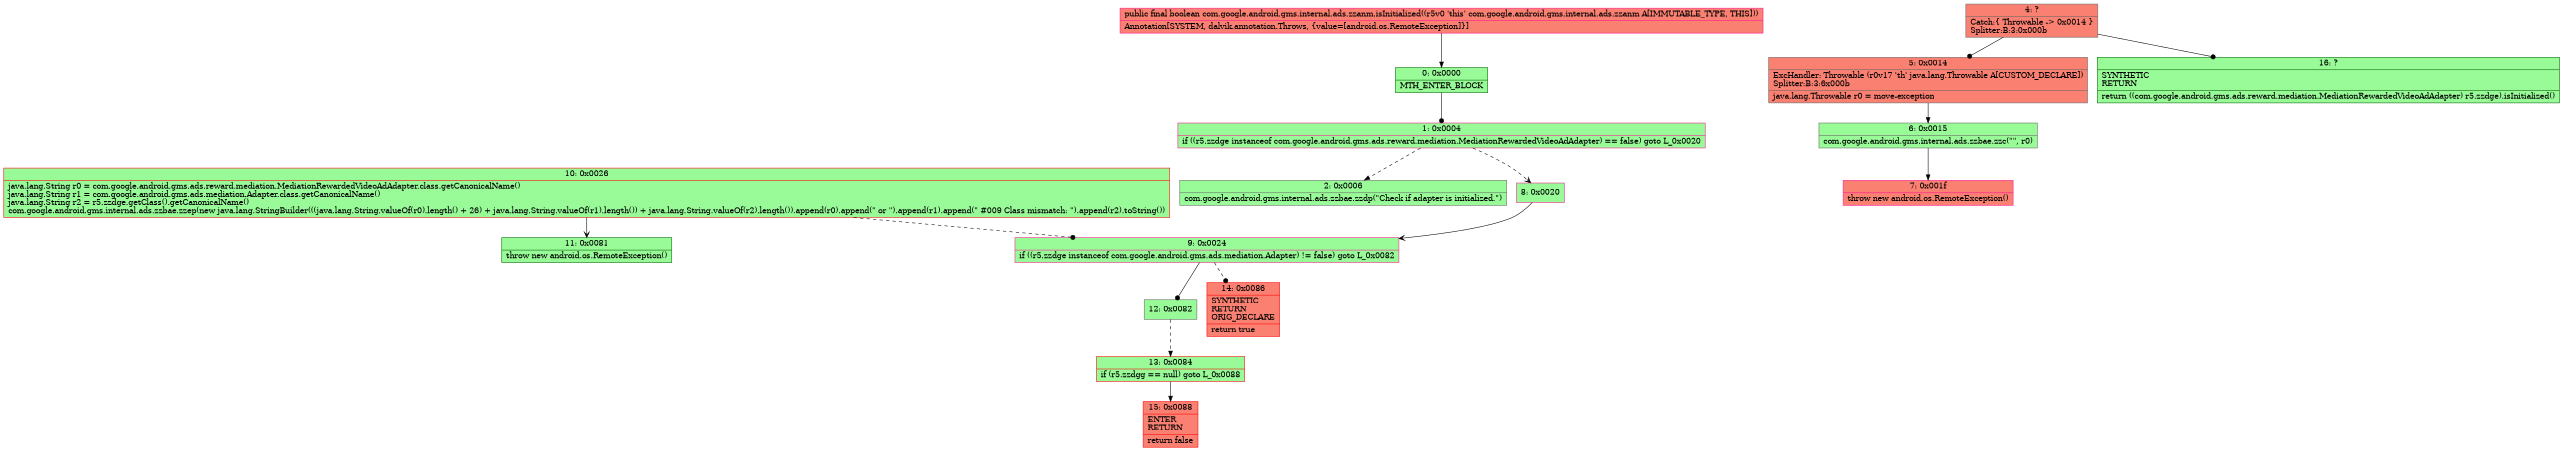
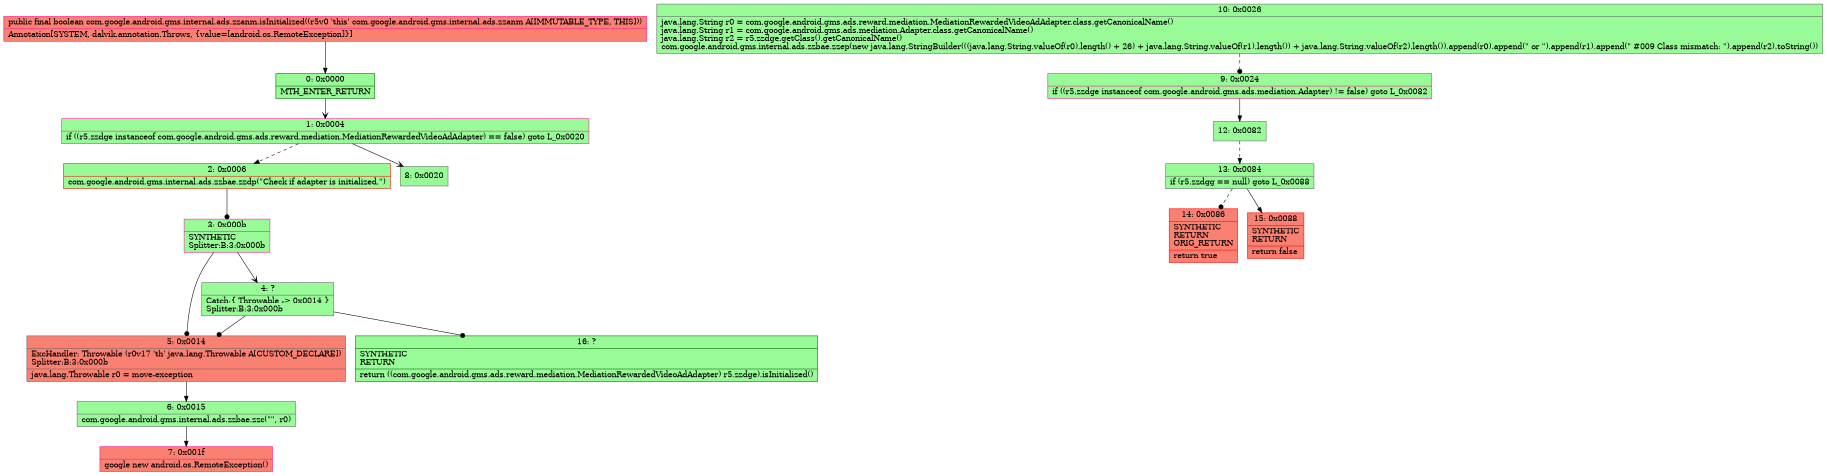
(2032, 21) -> (268, 299)
(1812, 84) -> (70, 362)
(1442, 86) -> (325, 92)
(1442, 106) -> (325, 106)
(1501, 162) -> (375, 154)
(587, 193) -> (1240, 29)
(1343, 193) -> (227, 176)
(1540, 193) -> (424, 176)
(1928, 199) -> (186, 465)
(1471, 229) -> none
none -> (227, 236)
(587, 250) -> none
(1219, 271) -> (1227, 197)
(1189, 279) -> (1240, 107)
(1243, 317) -> (1203, 244)
(1171, 369) -> (1240, 176)
(1162, 420) -> (1276, 231)
